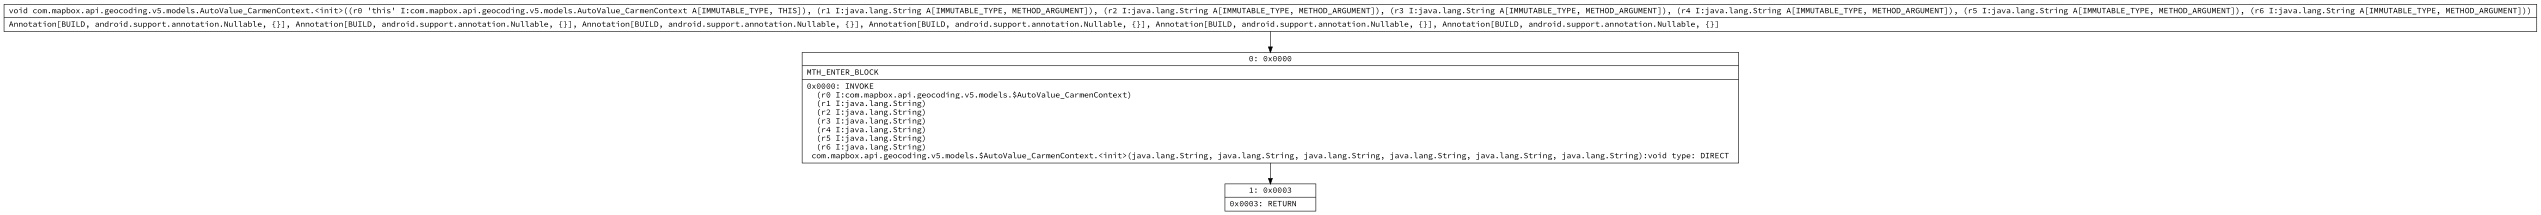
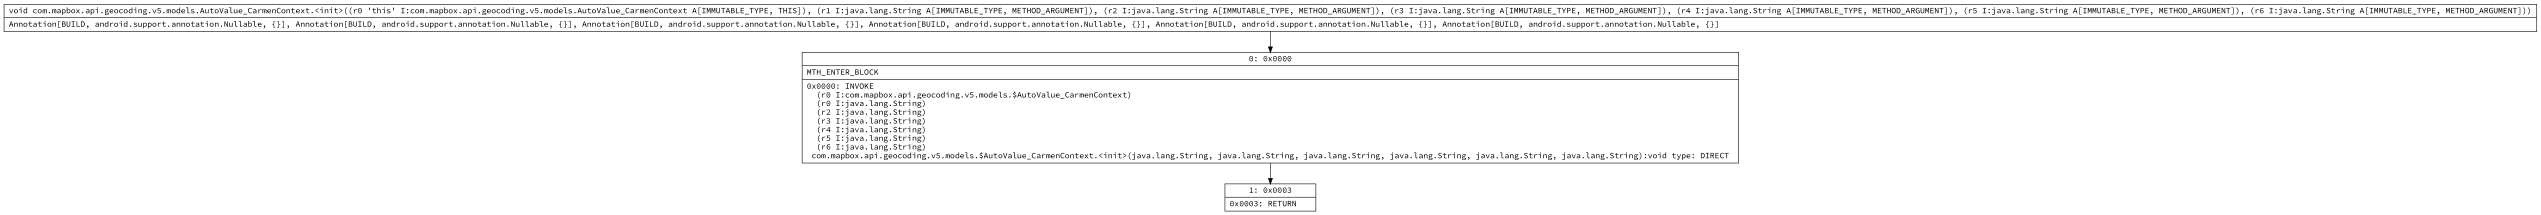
(867, 104) -> (867, 104)
